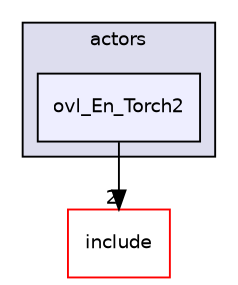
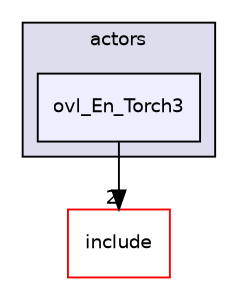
(119, 108) -> (119, 108)
